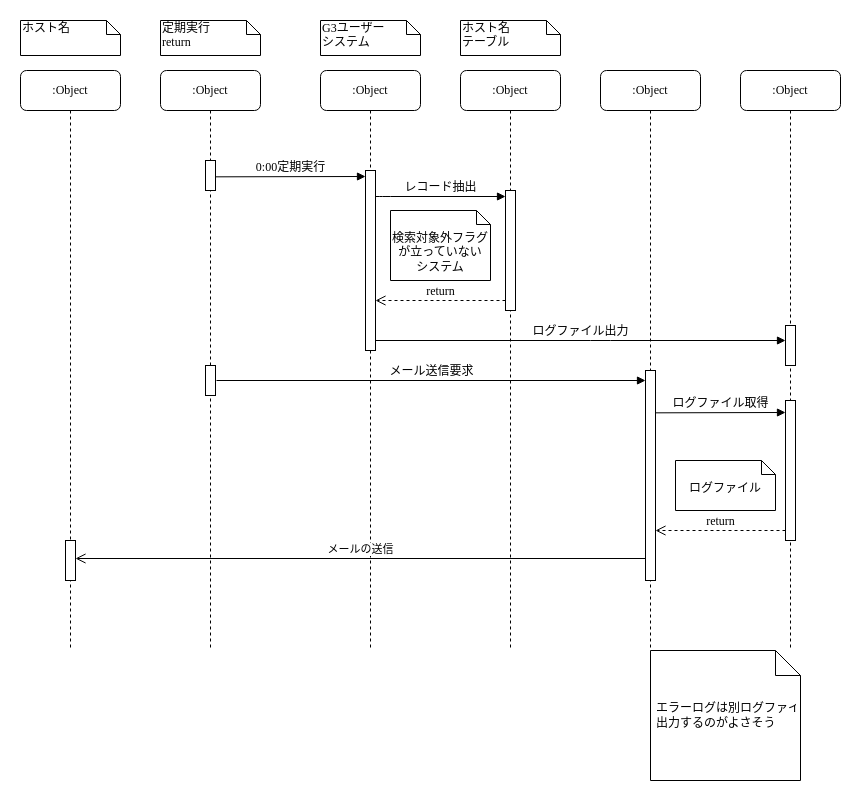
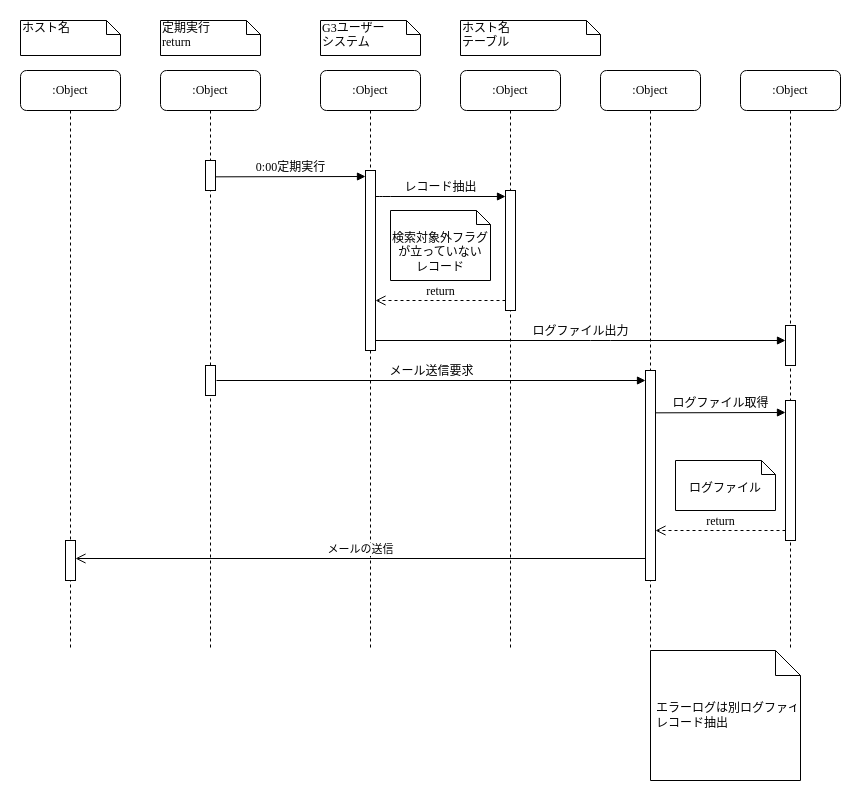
(511, 38) -> (531, 38)
(441, 253) -> (441, 253)
(741, 716) -> (741, 716)
